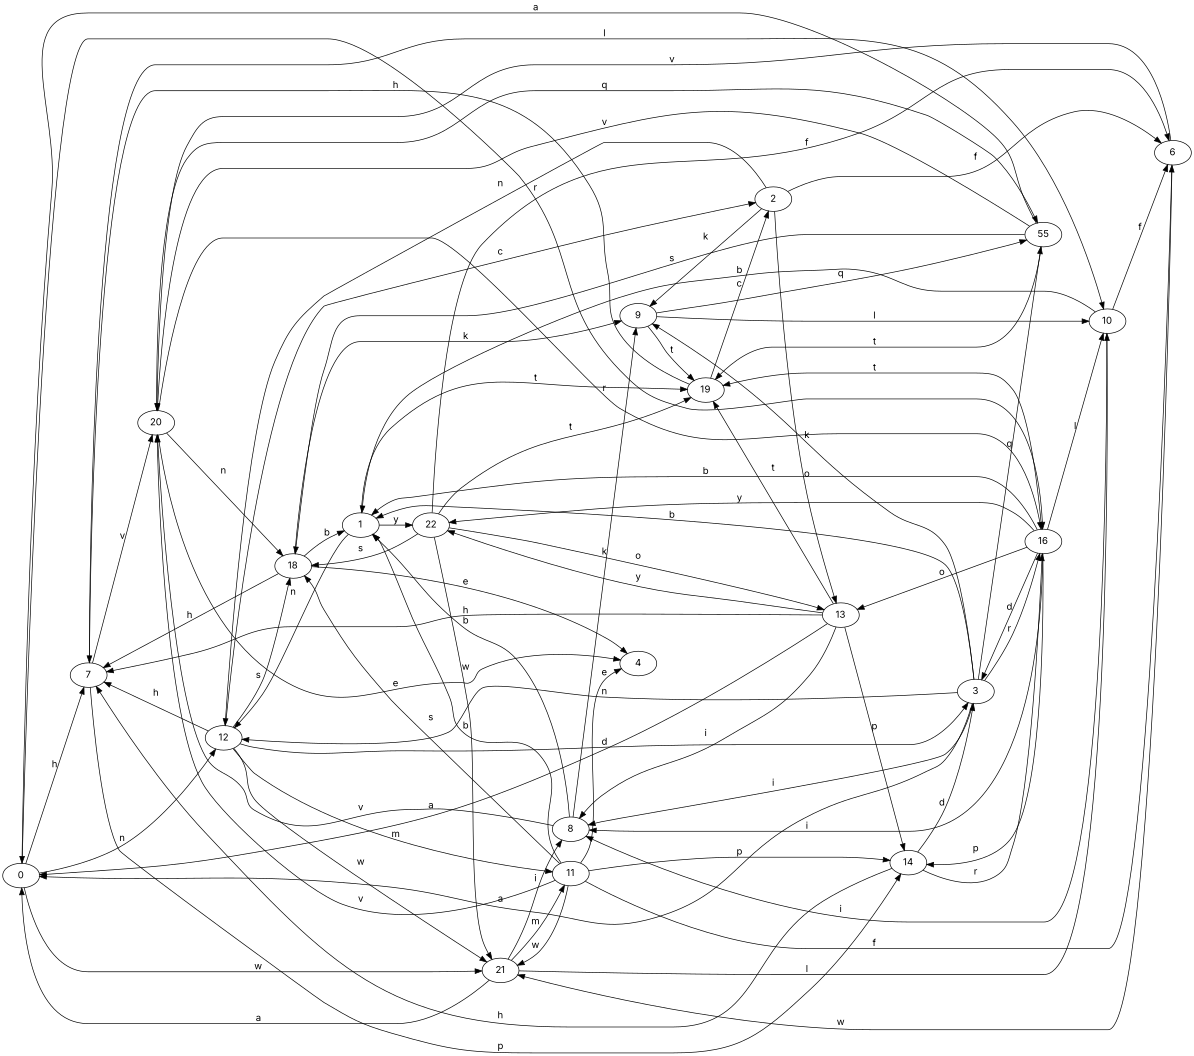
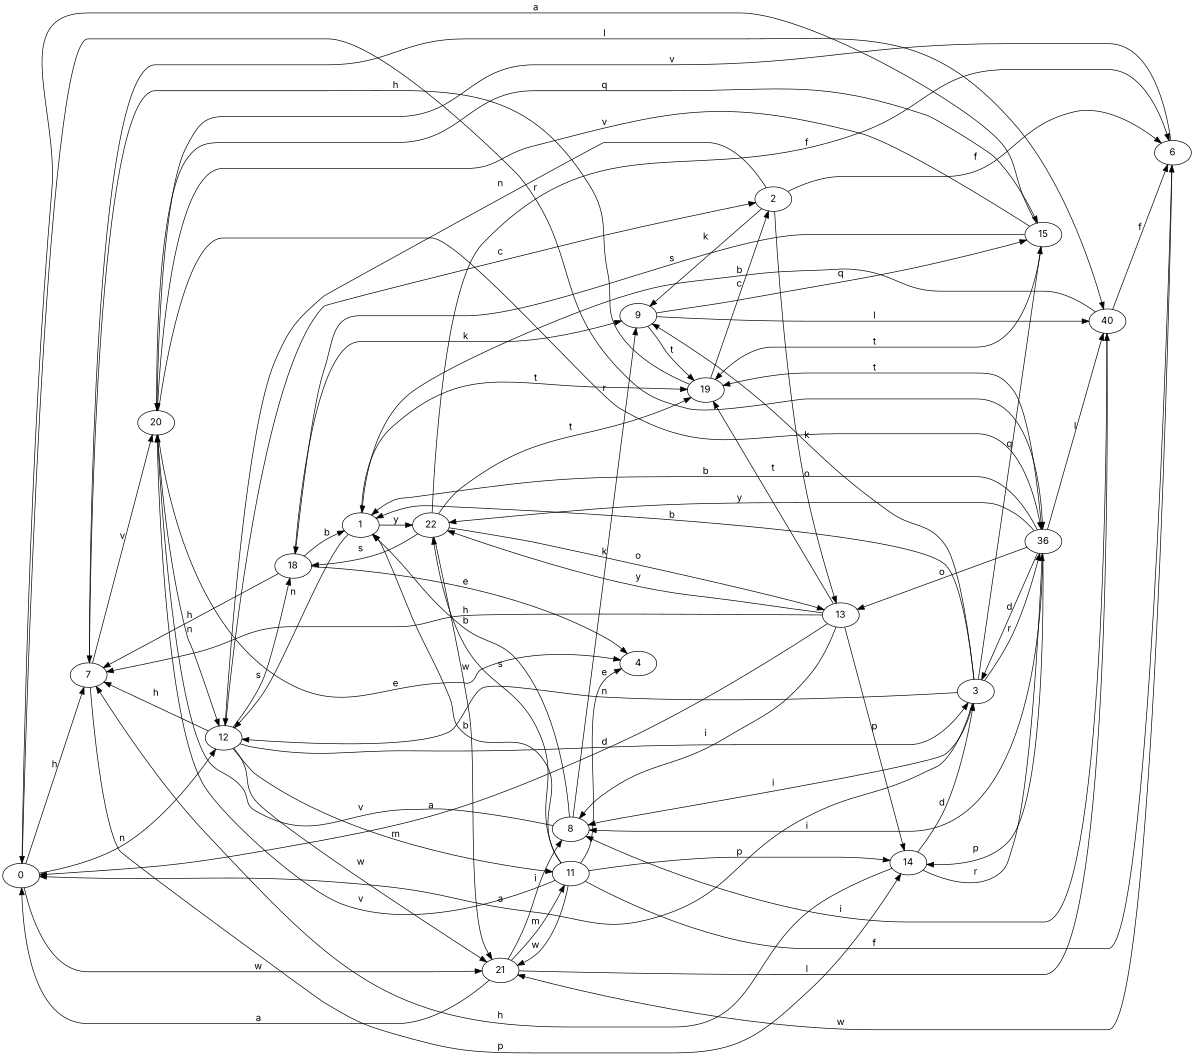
(1043, 235) -> (1043, 235)
(1107, 321) -> (1107, 321)
(222, 492) -> (175, 580)
(1043, 541) -> (1043, 541)
(423, 732) -> (514, 697)
